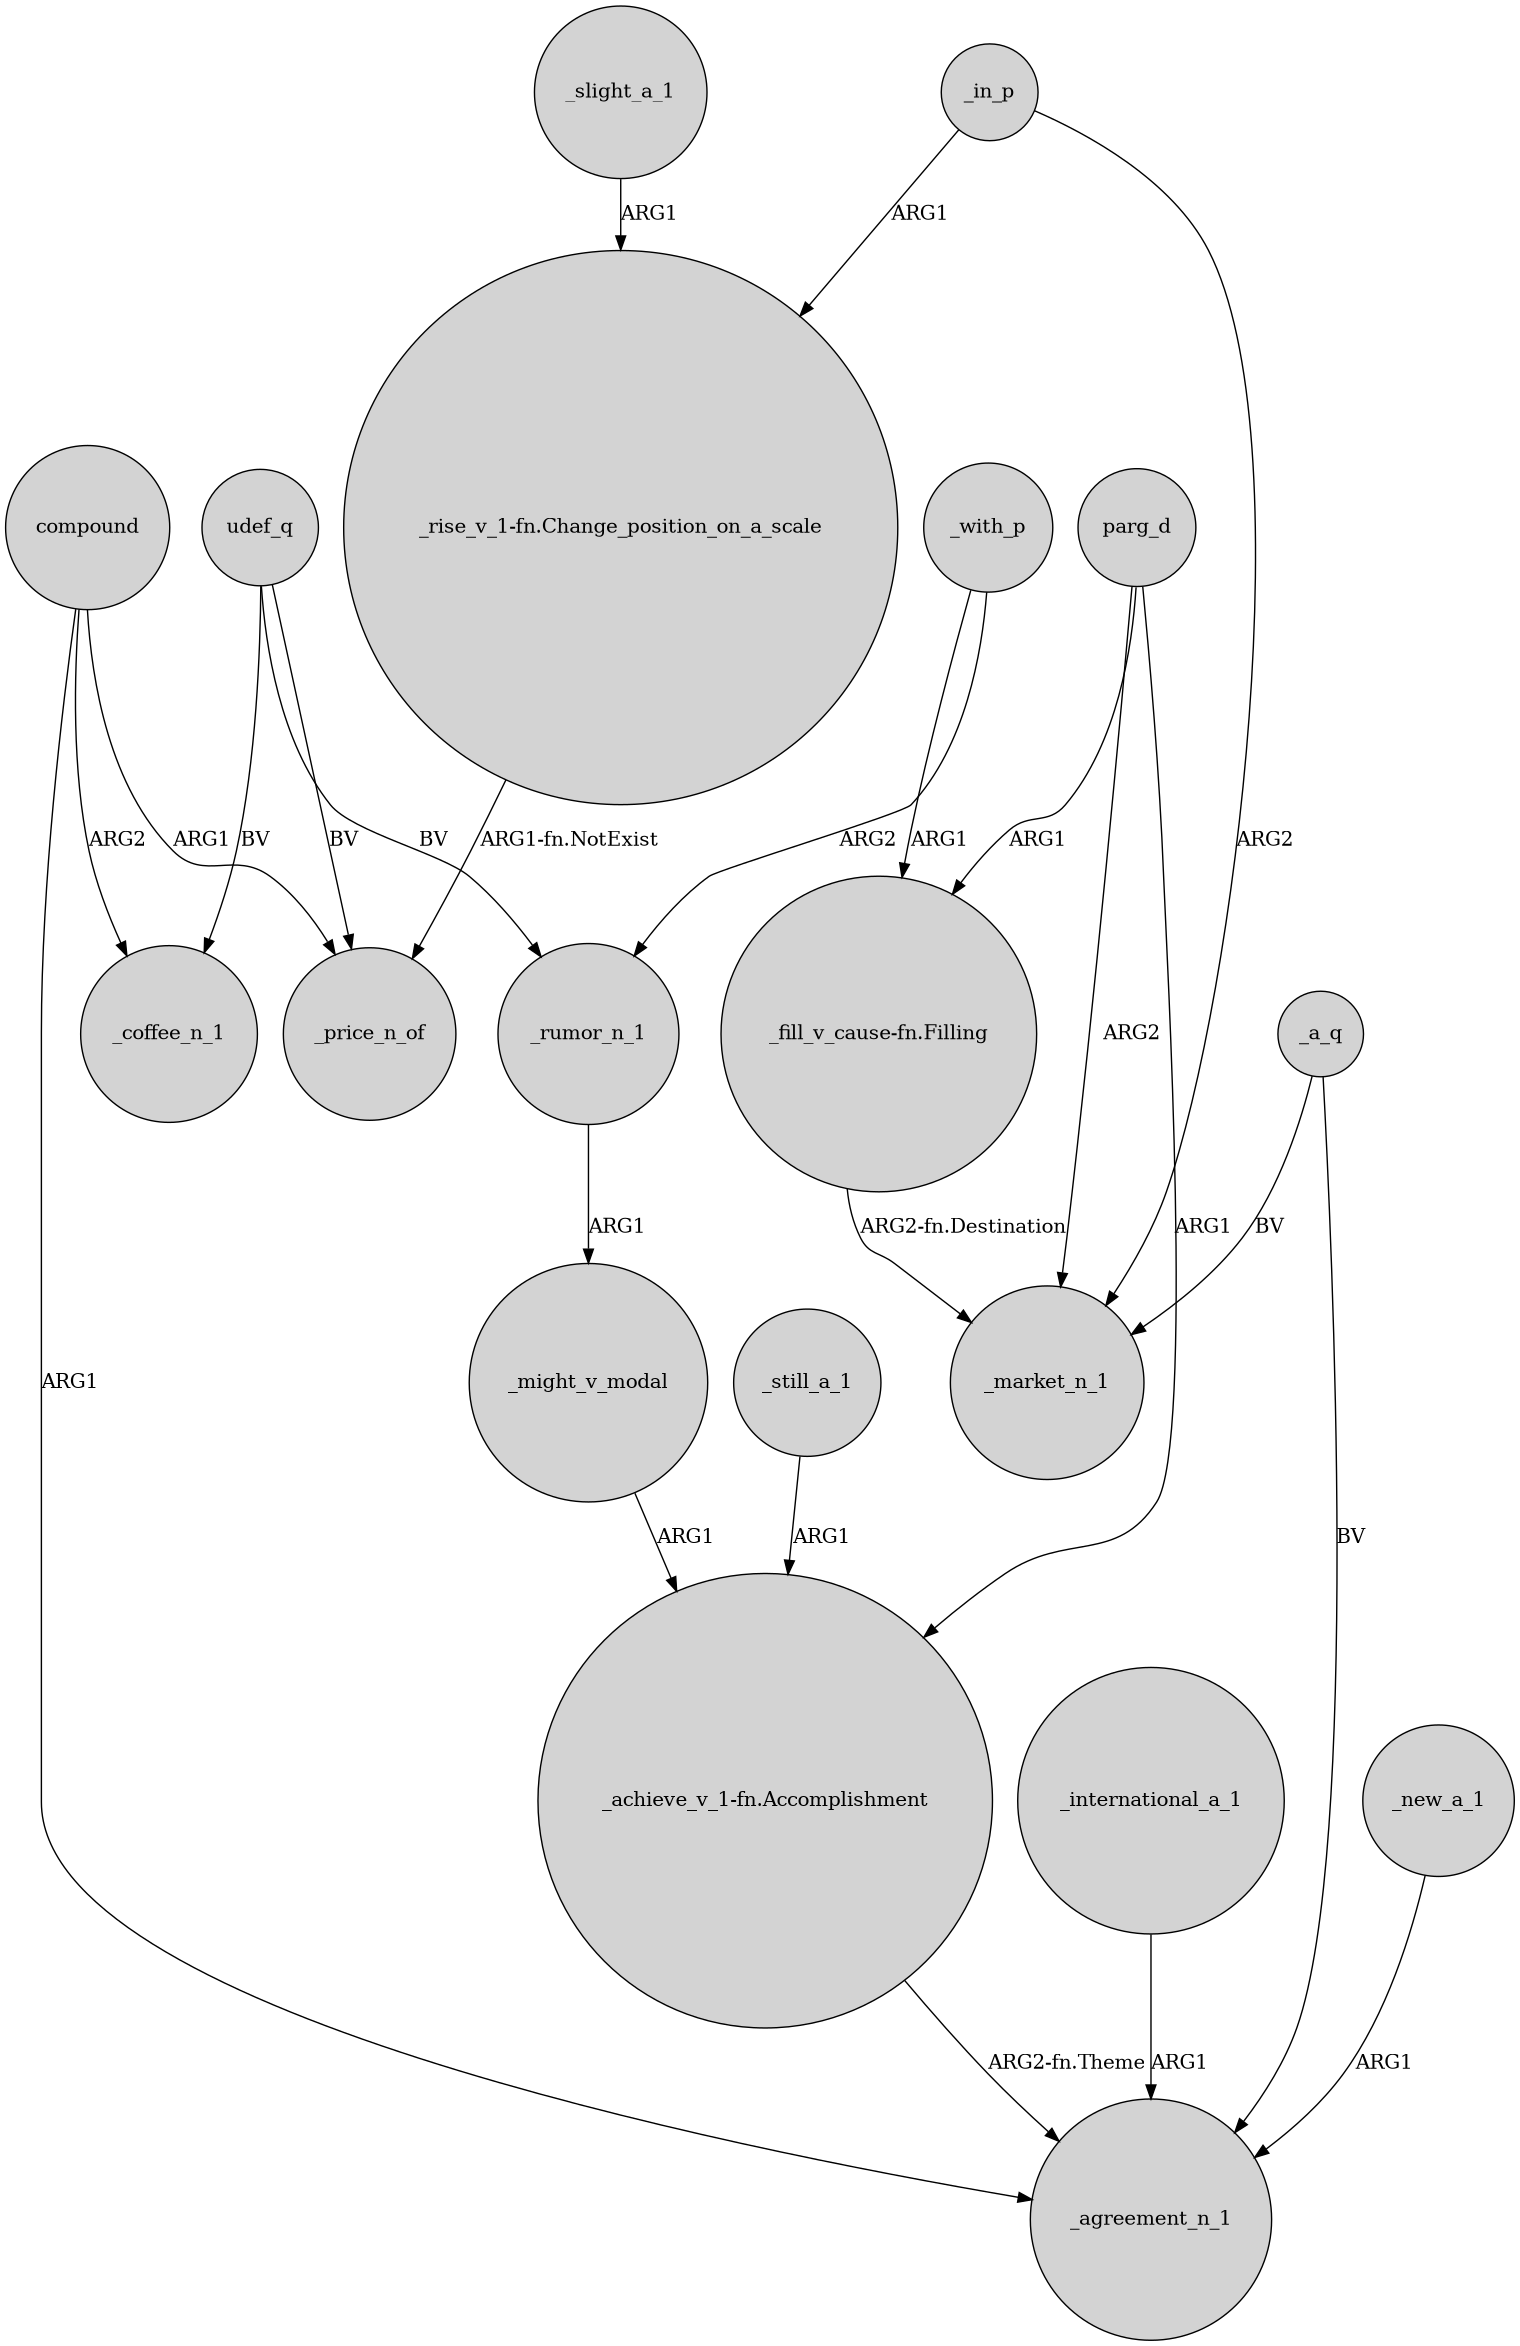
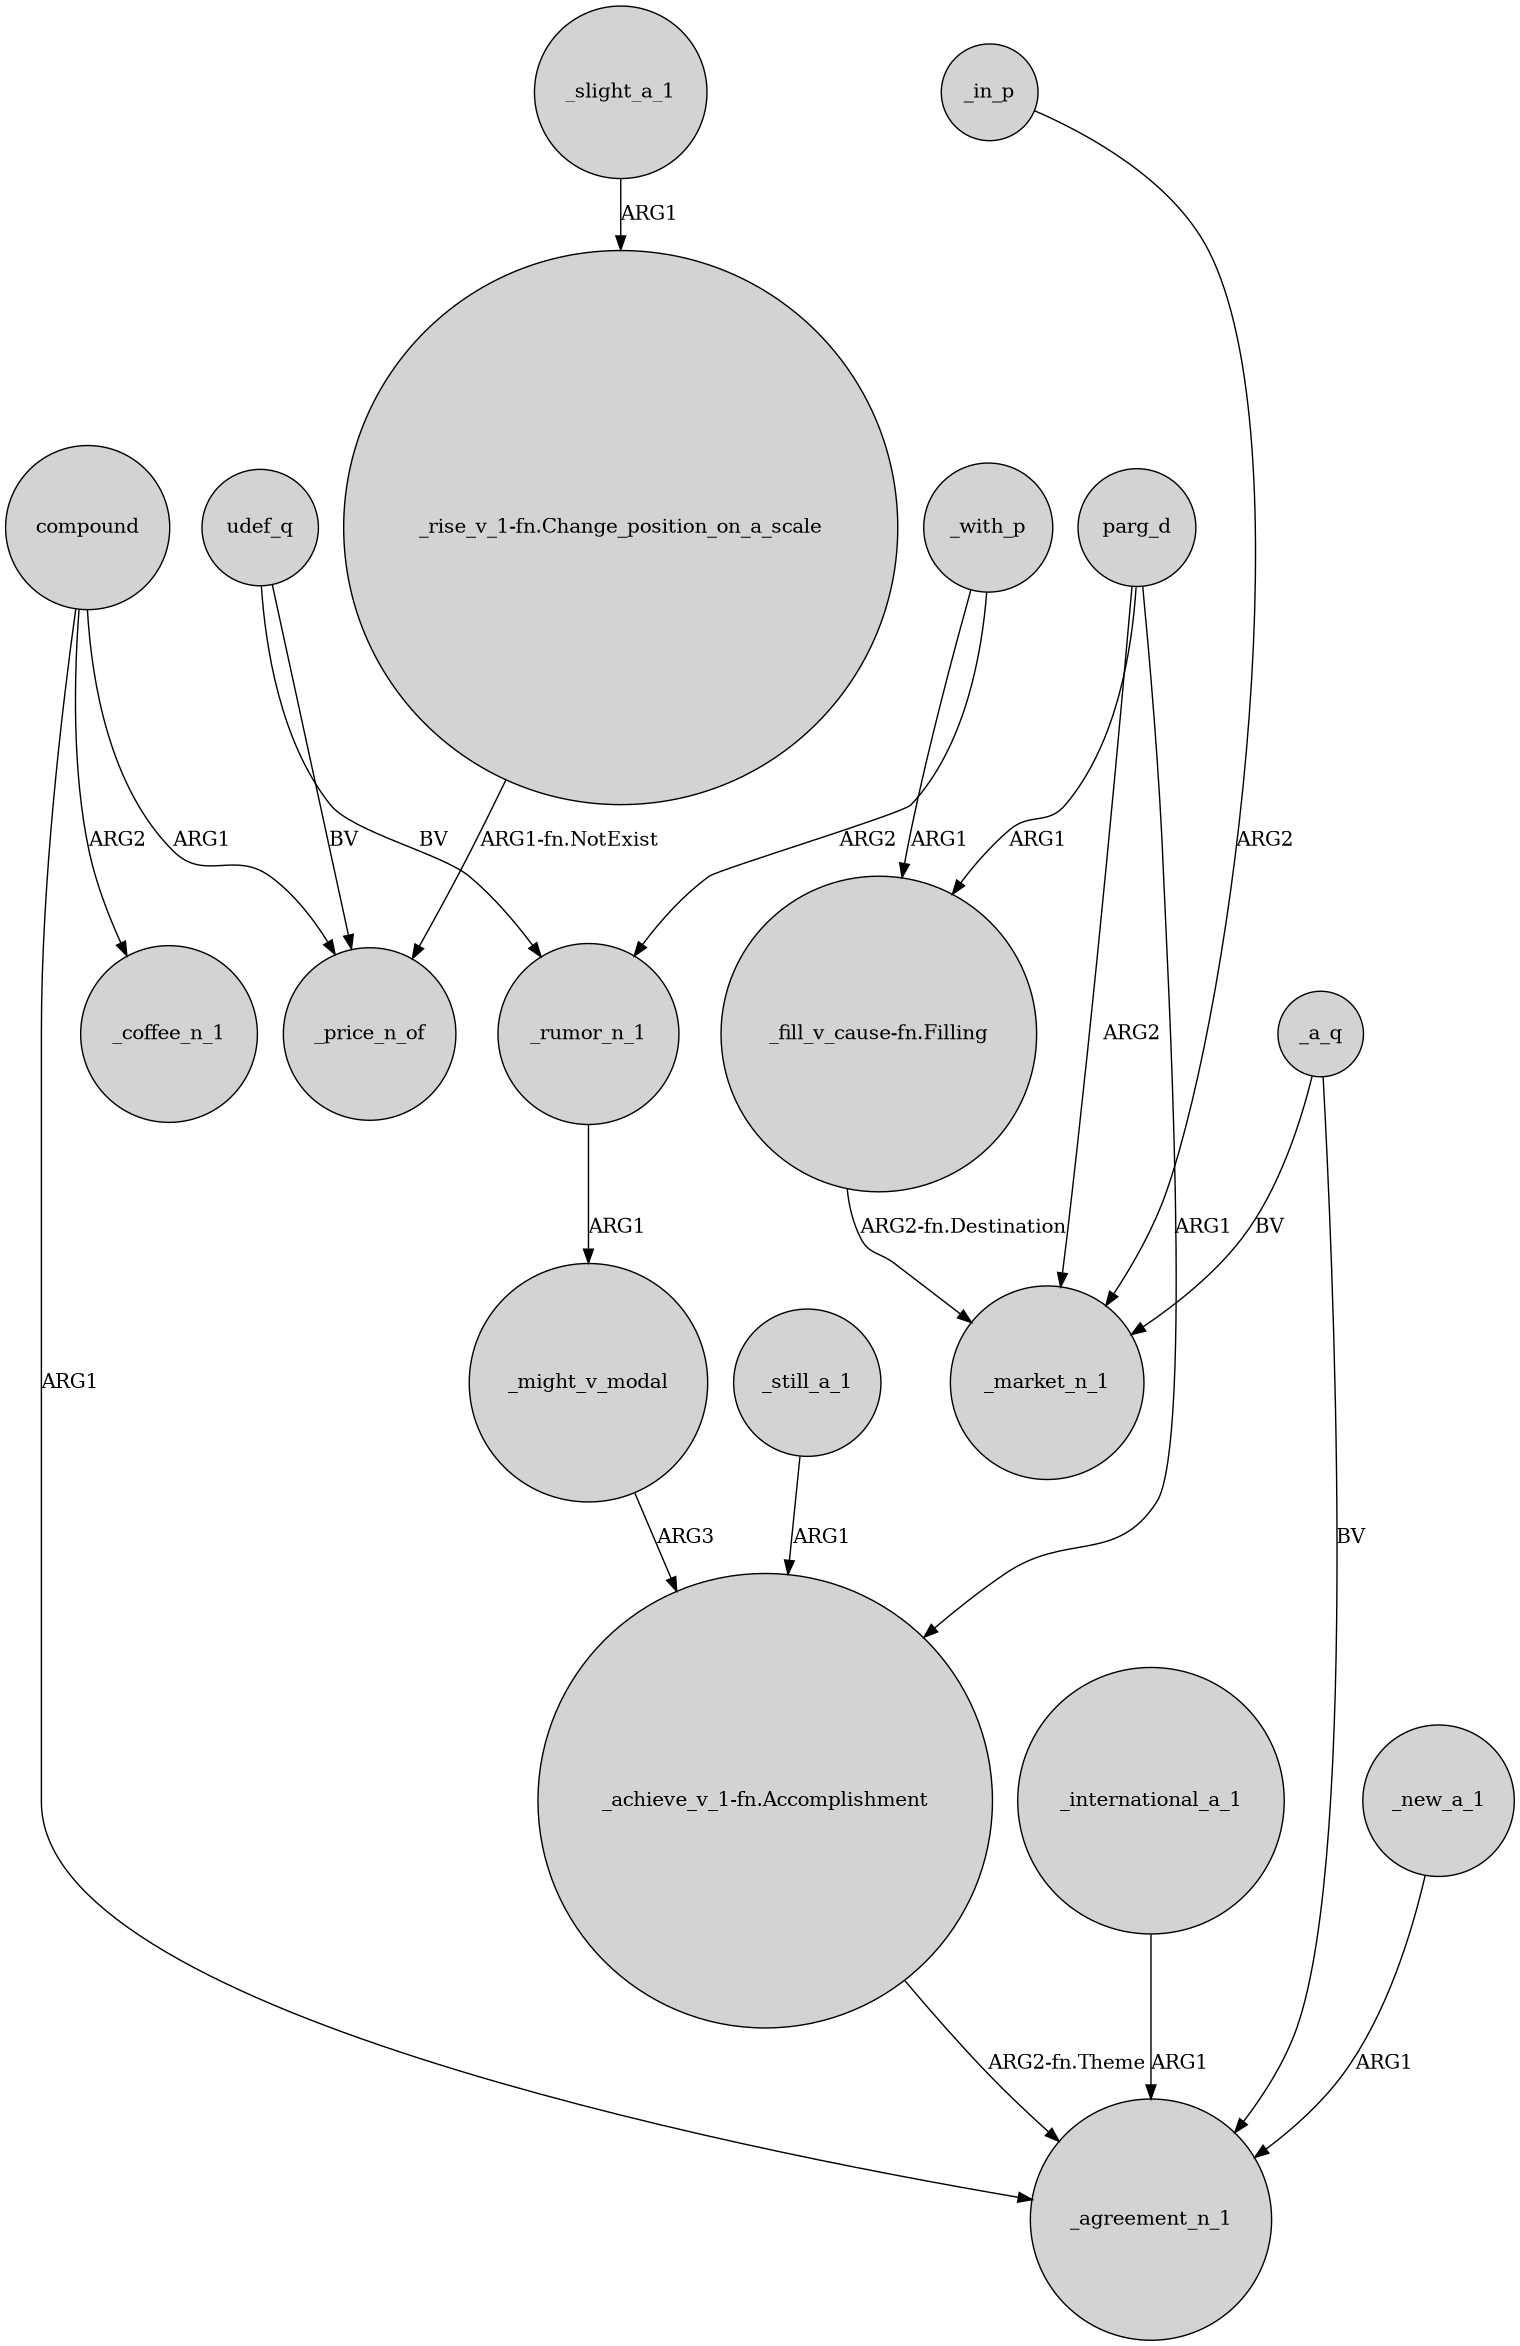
(884, 217) -> none
(250, 765) -> none
(686, 1538) -> (686, 1538)
